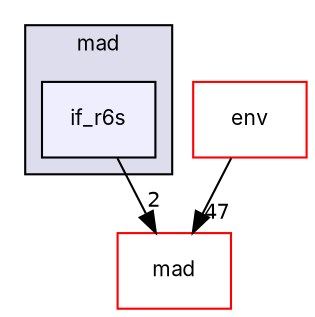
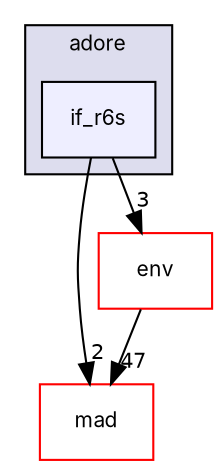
(99, 45) -> (99, 45)
none -> (124, 187)
